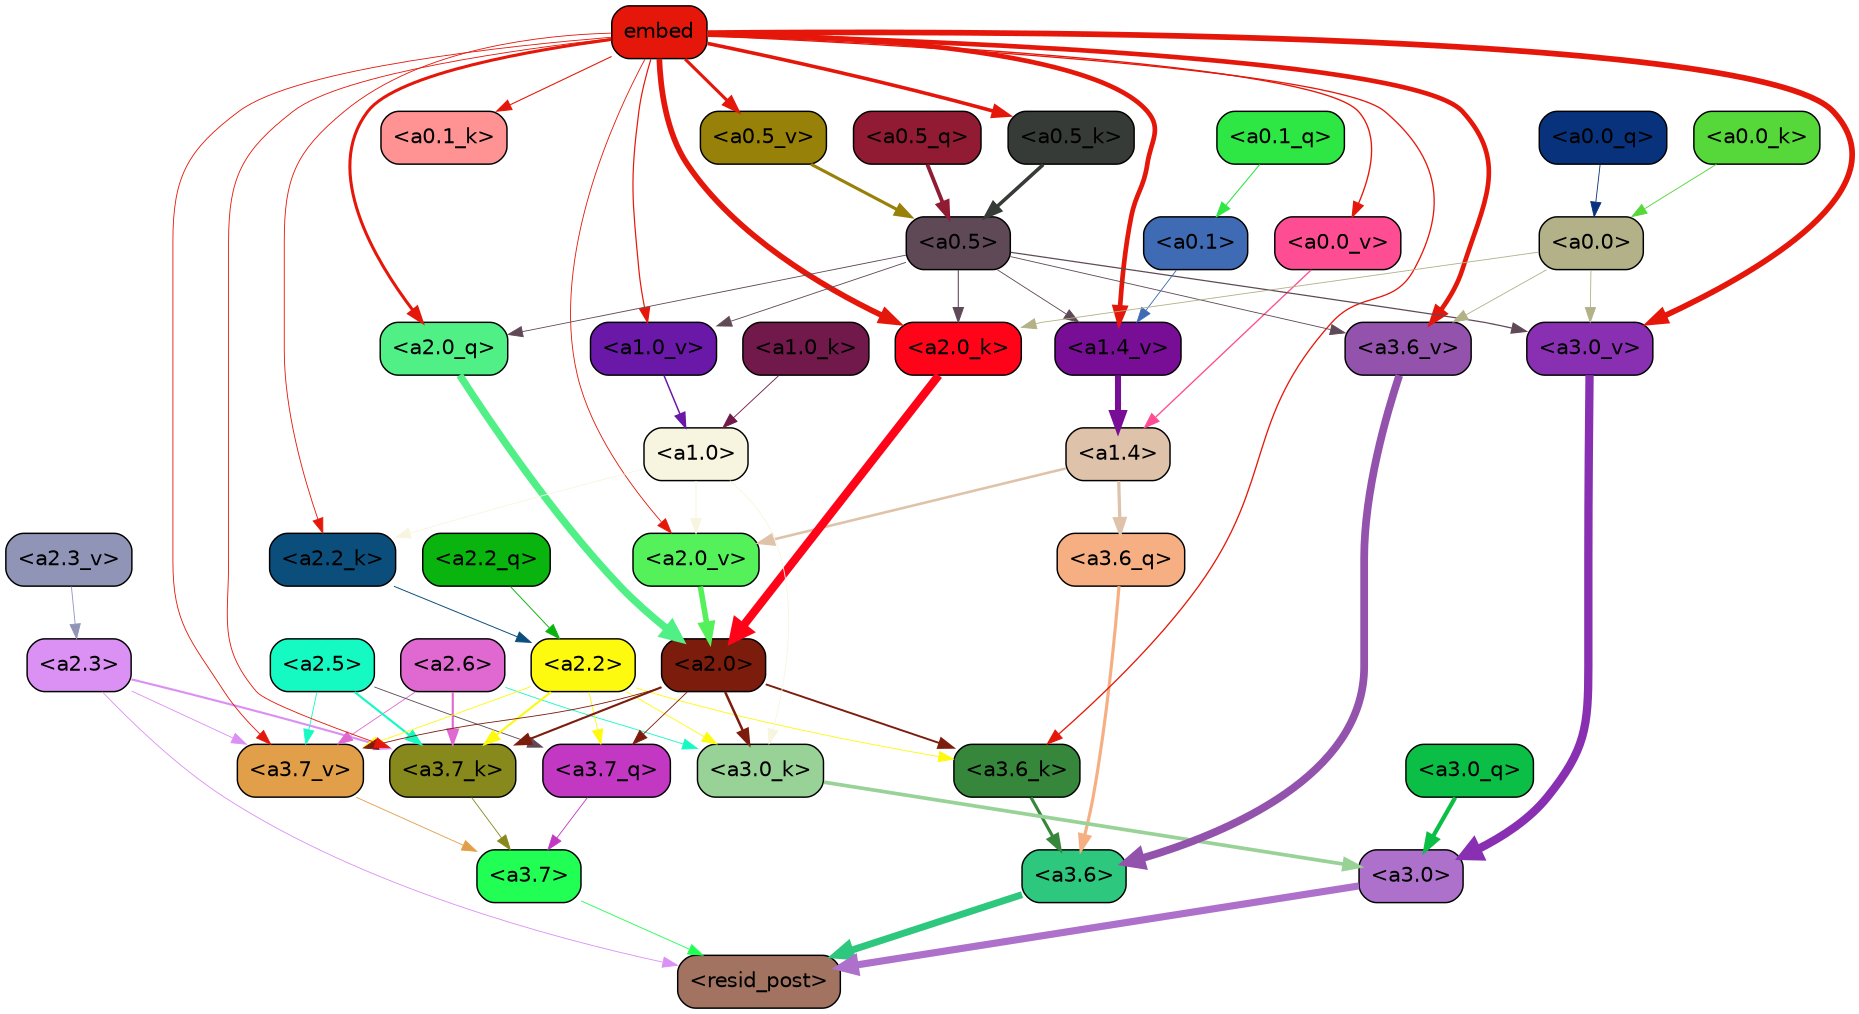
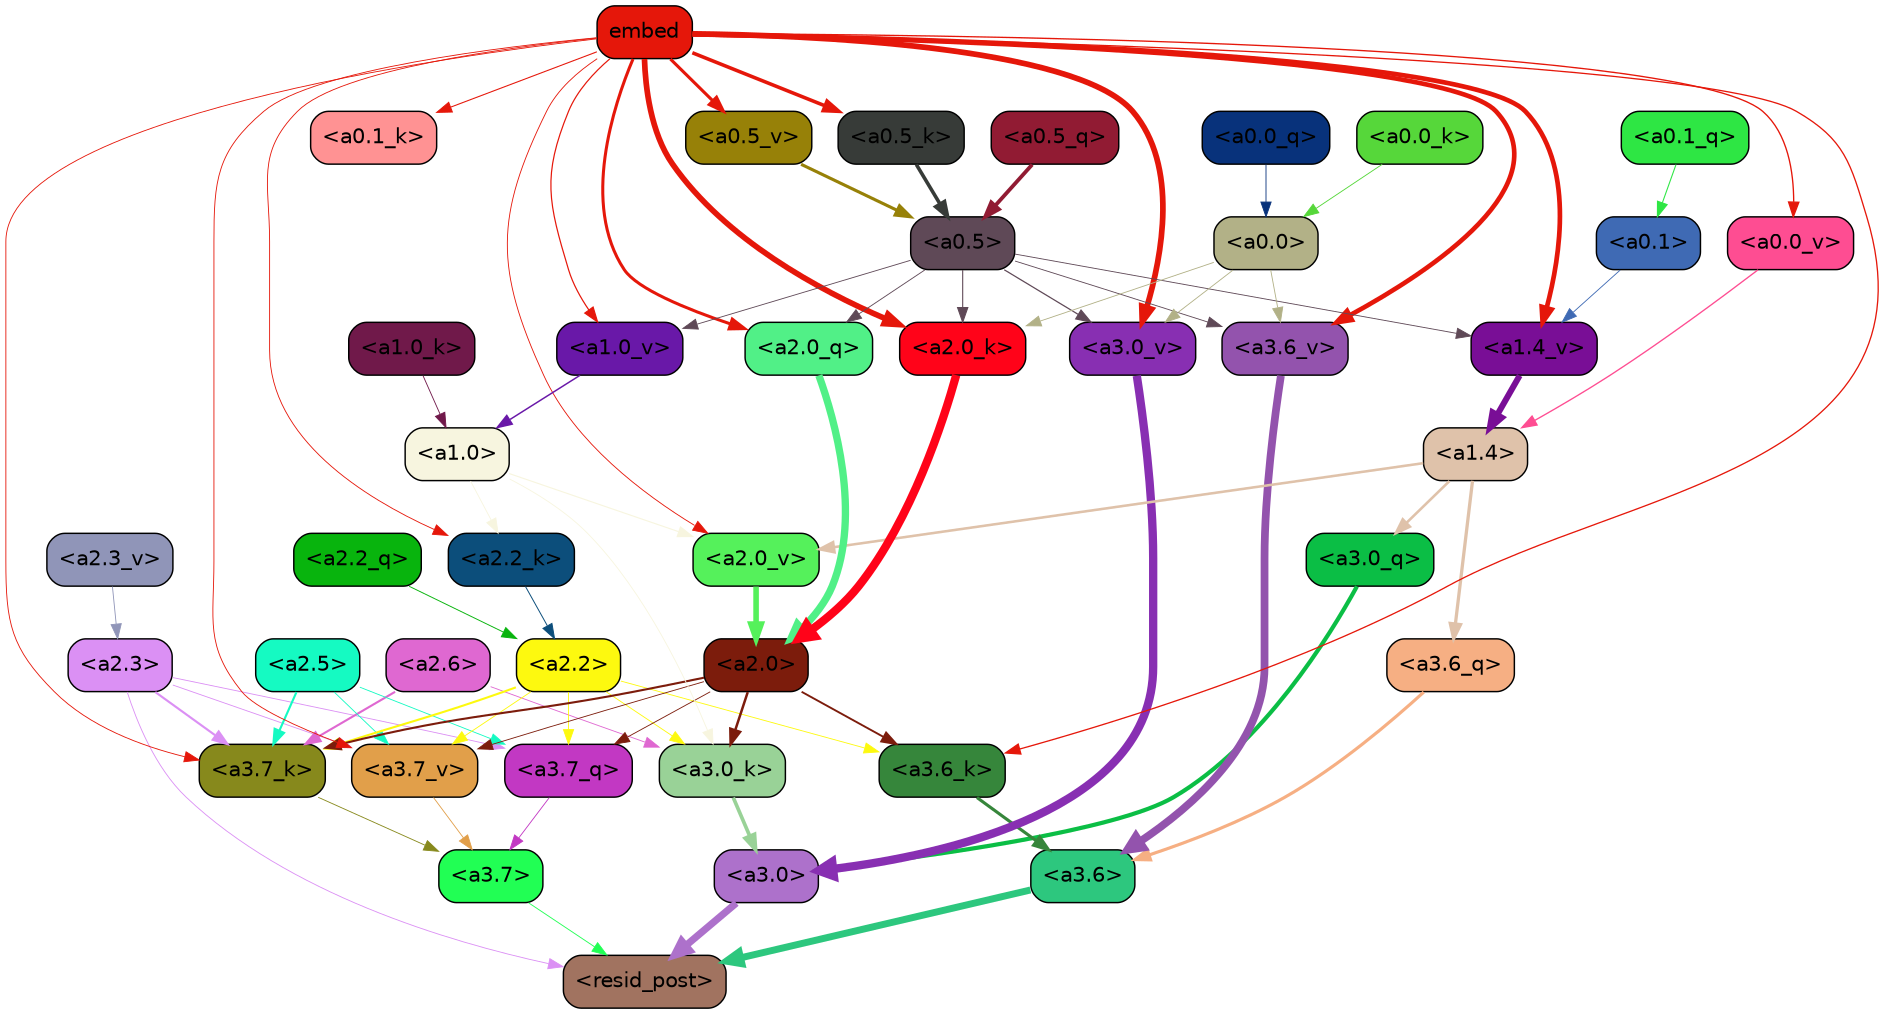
none -> (1428, 502)
(391, 708) -> none
(436, 710) -> (416, 709)
none -> (331, 711)
(607, 721) -> (595, 724)
